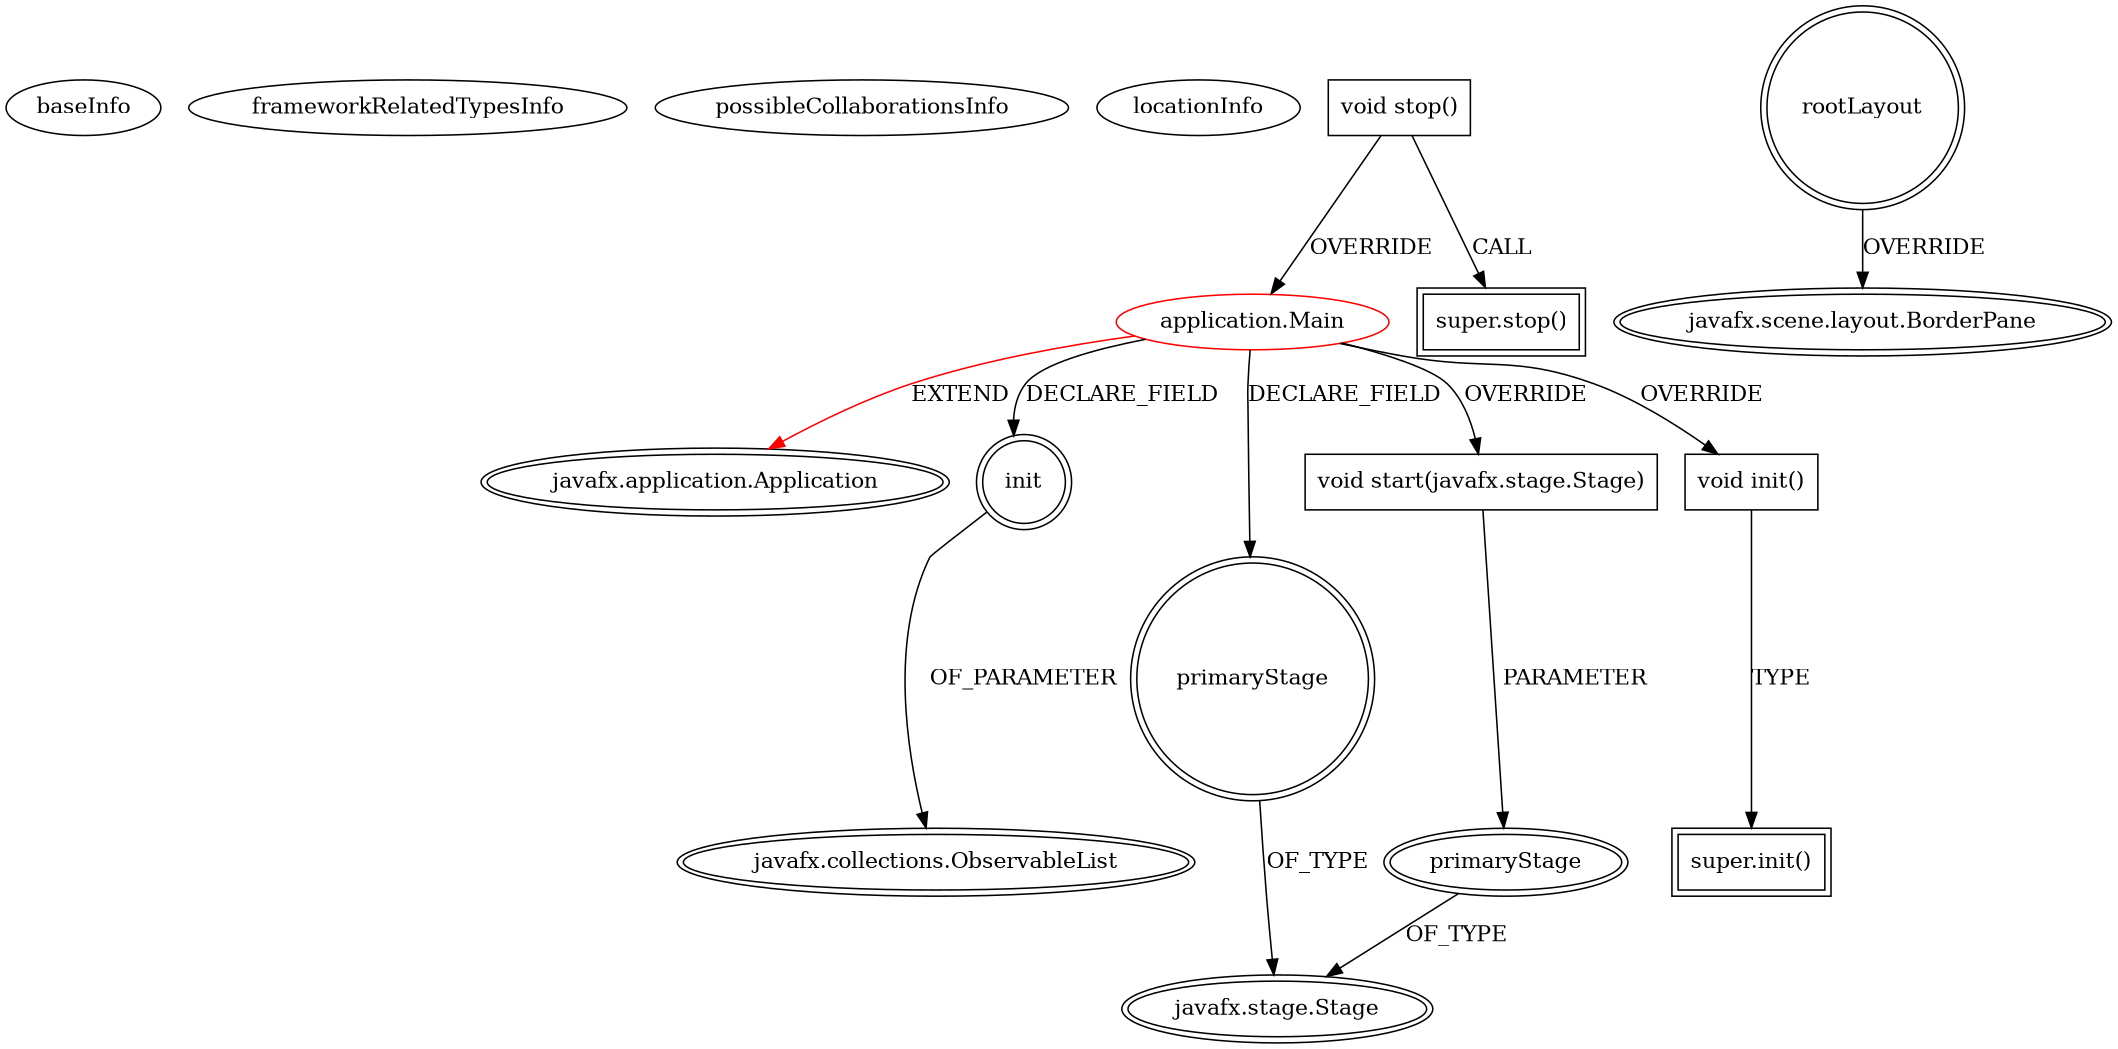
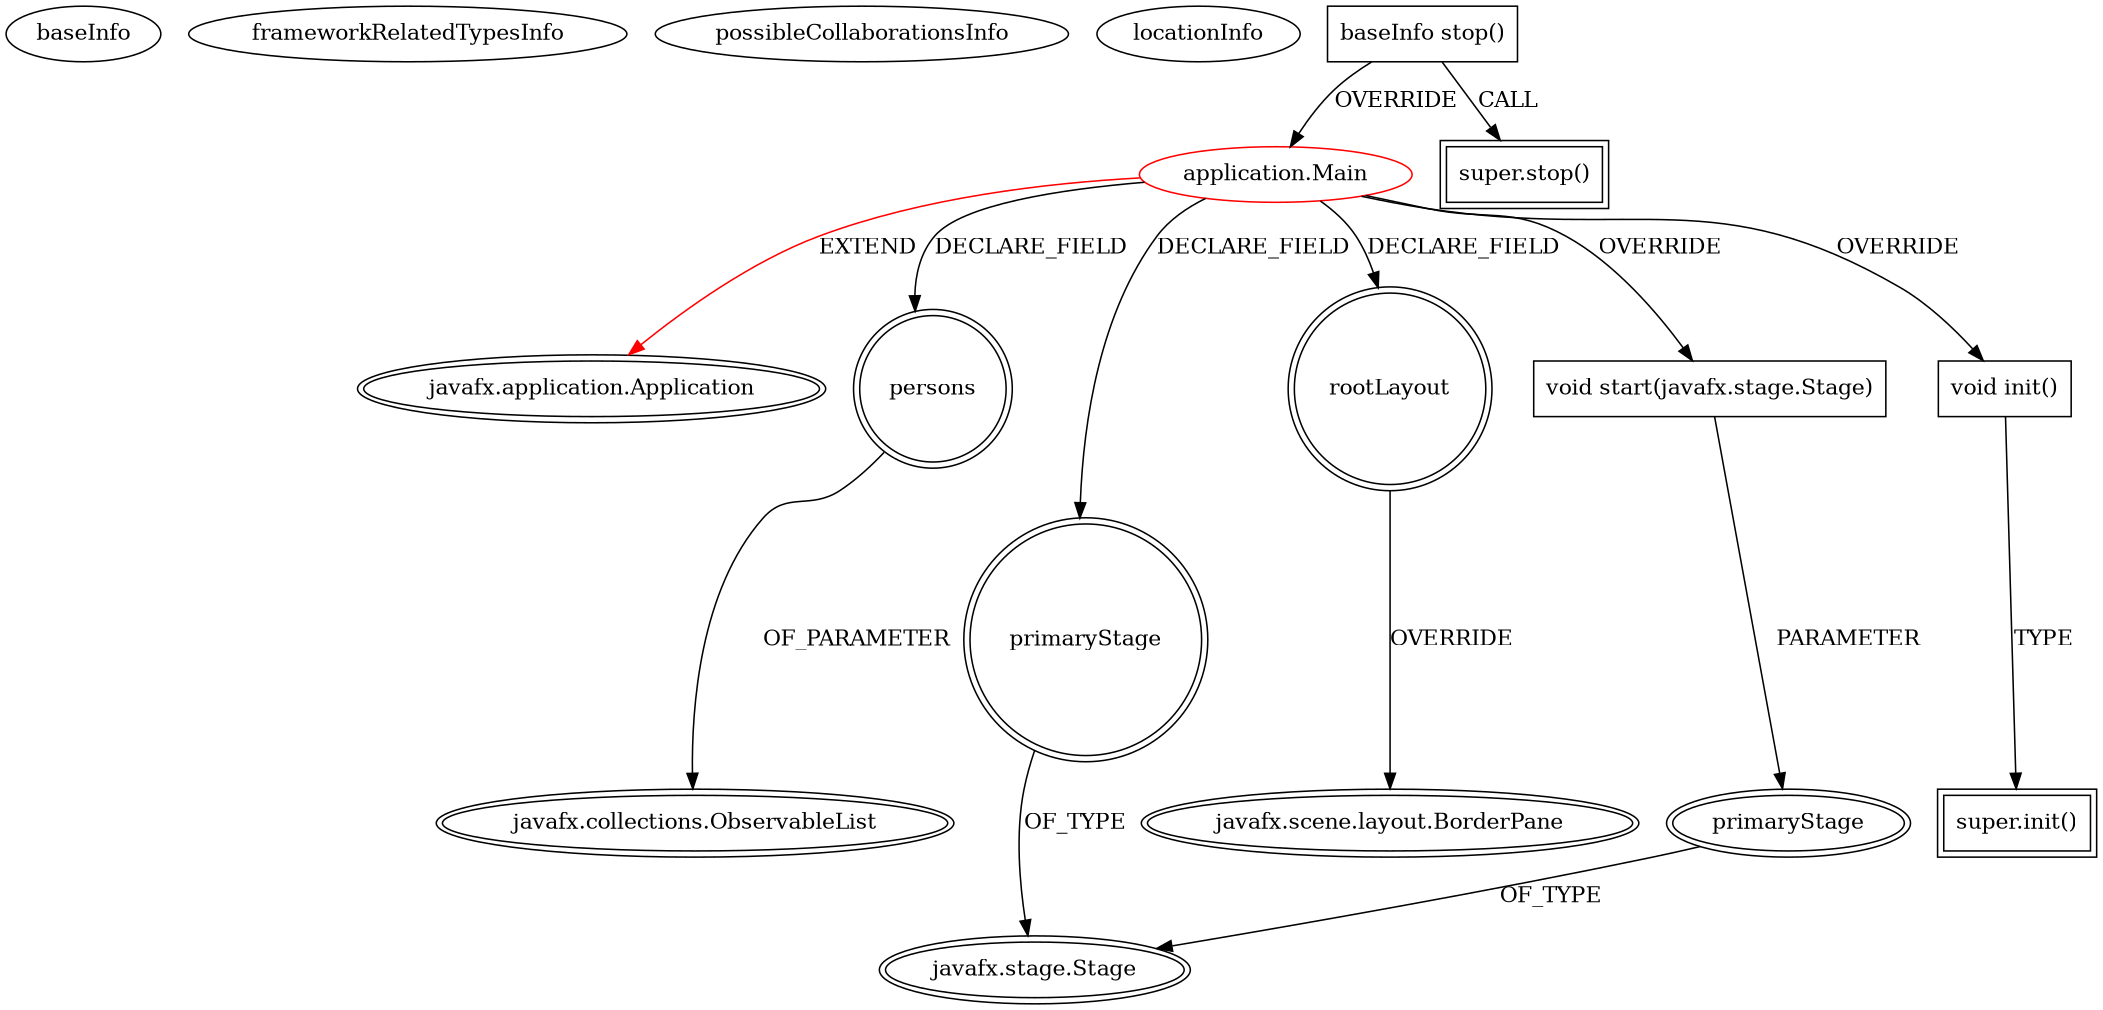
(1399, 108) -> (1423, 34)
none -> (1353, 232)
(1024, 482) -> (933, 389)
